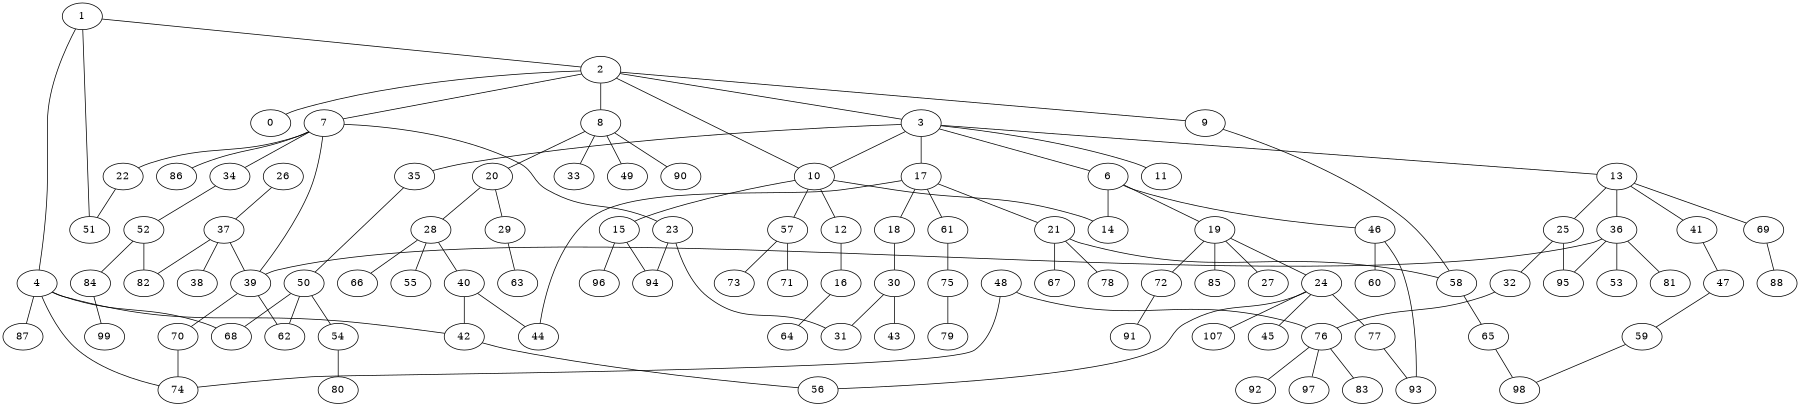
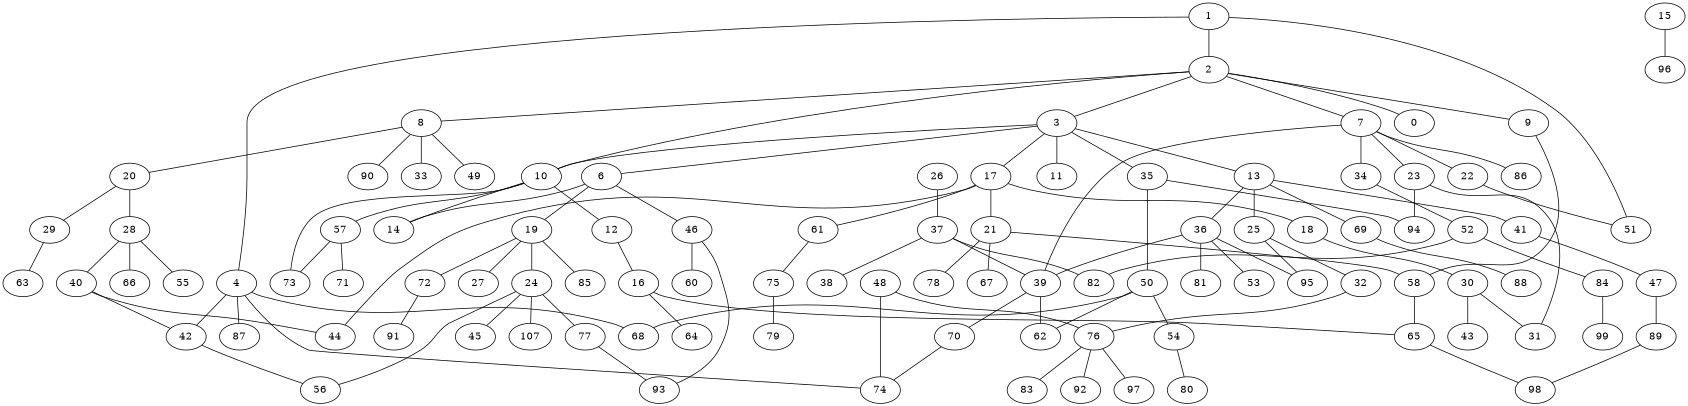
(706, 199) -> (388, 198)
(636, 257) -> (1283, 199)
none -> (1023, 320)
(1642, 337) -> (1656, 337)
